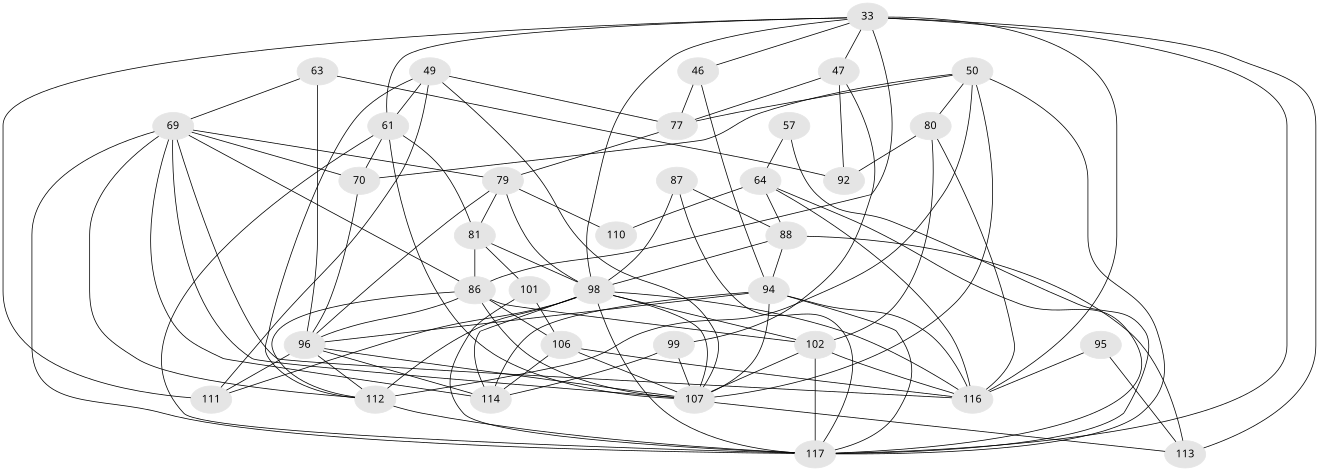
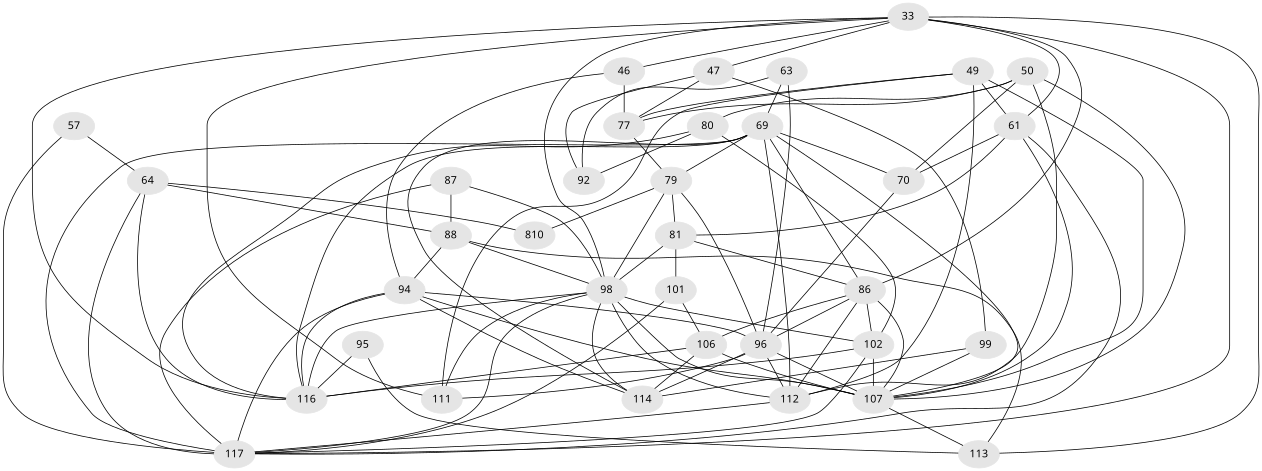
(616, 236) -> (535, 236)
(1164, 368) -> none
